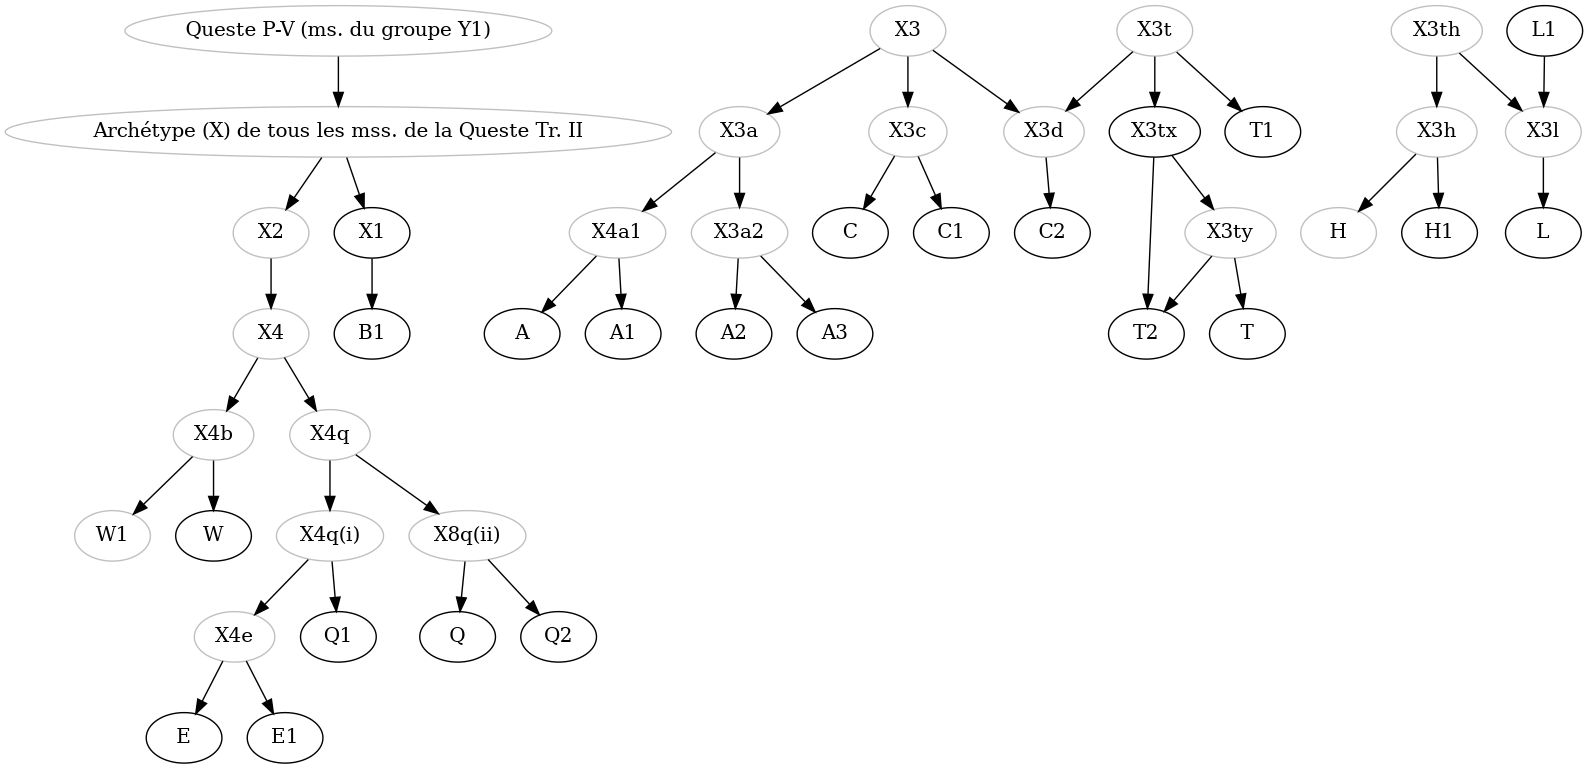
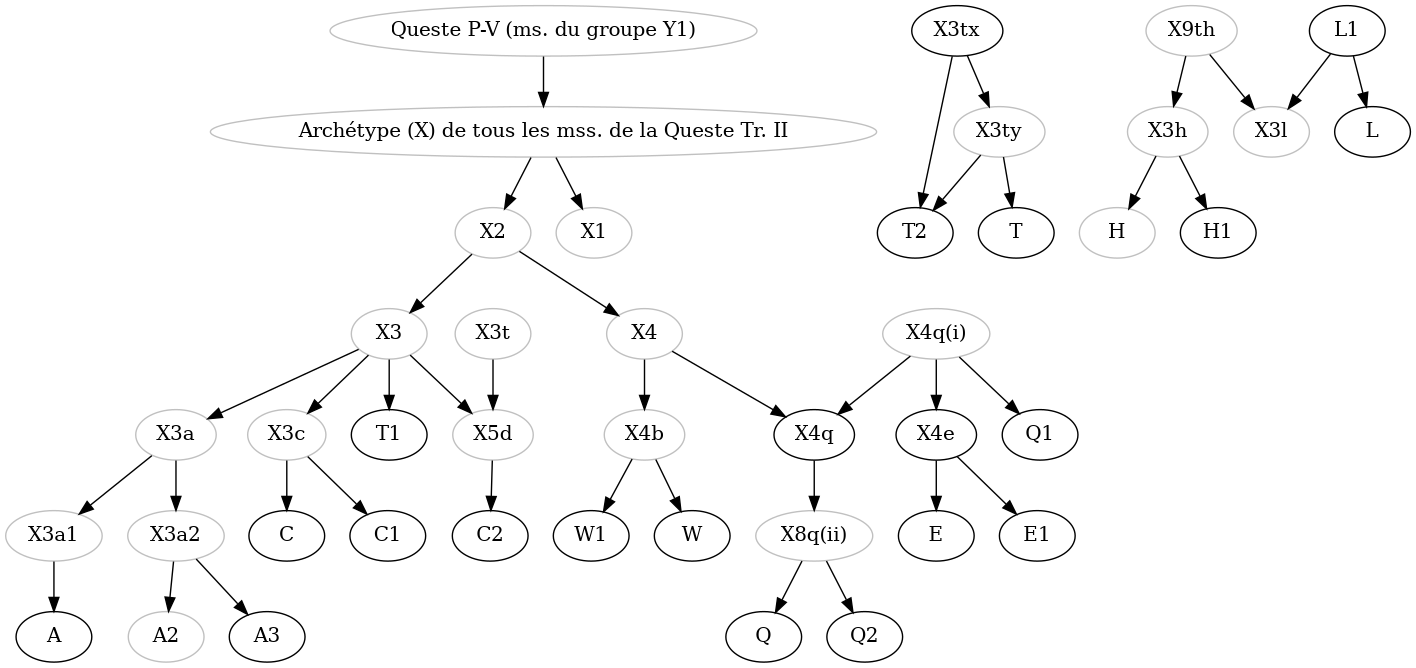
(1437, 31) -> (1192, 31)
(1155, 74) -> none
(1204, 77) -> (389, 377)
(1044, 132) -> (493, 435)
(1543, 175) -> (1358, 75)
(372, 233) -> (594, 233)
(618, 233) -> (54, 536)
none -> (446, 278)
(372, 334) -> none
(623, 334) -> none
(734, 334) -> (166, 637)
(330, 435) -> (814, 435)
(330, 478) -> (880, 381)
(113, 536) -> (591, 536)
(235, 637) -> (936, 435)
